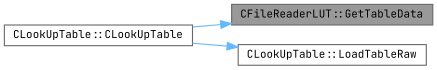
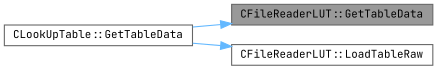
(98, 35) -> (98, 35)
(332, 55) -> (332, 55)
